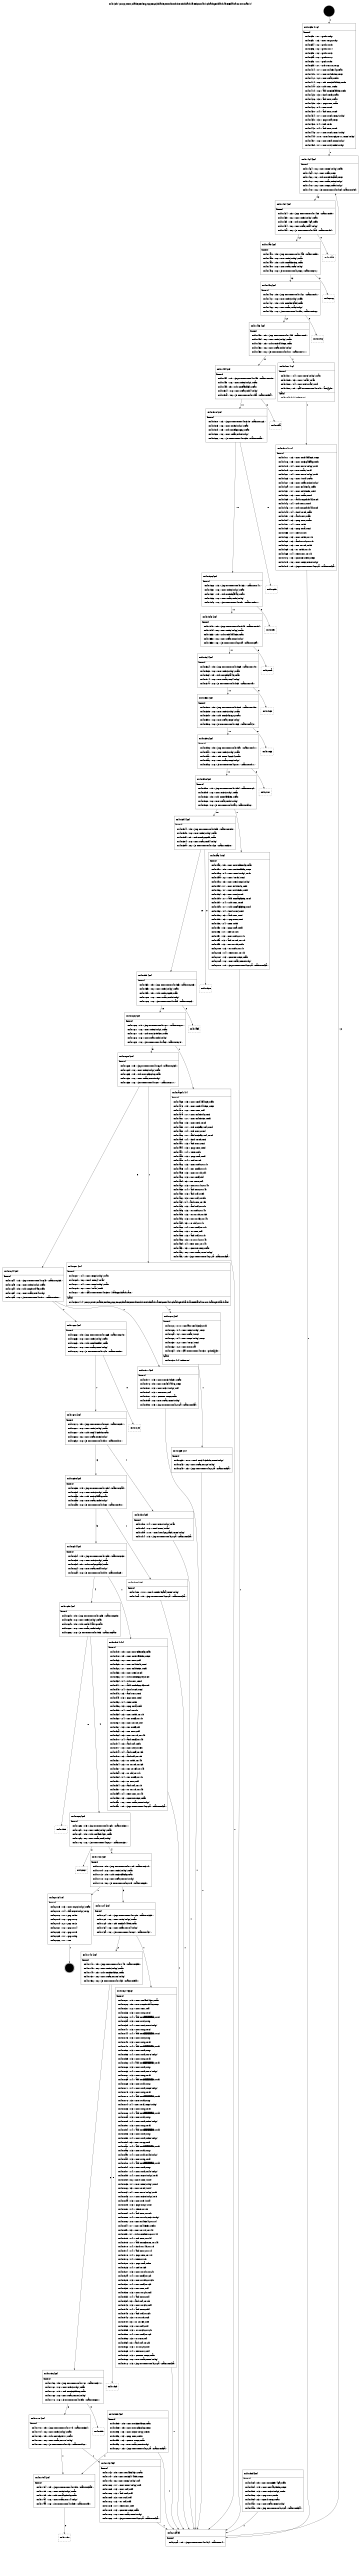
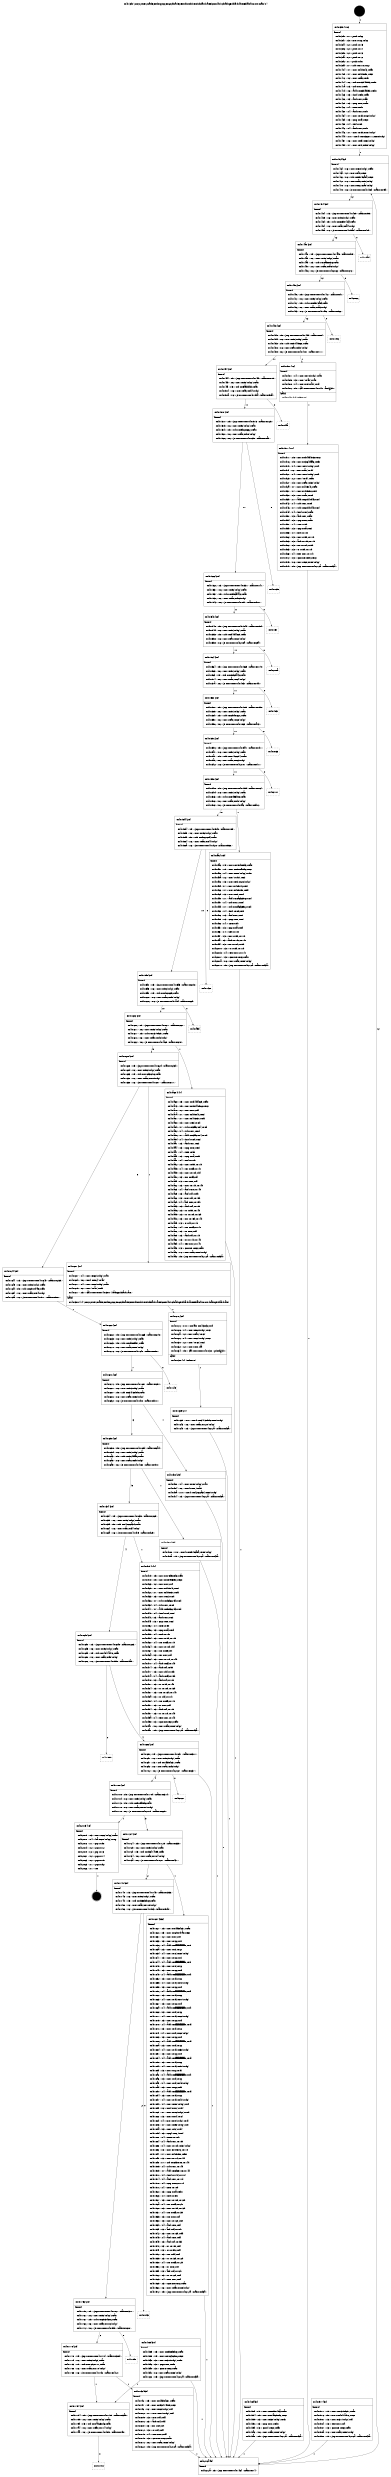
(121, 1310) -> none
(178, 2160) -> (211, 2114)
